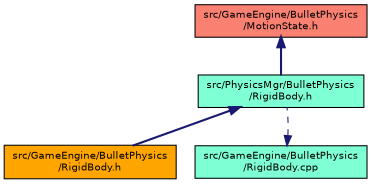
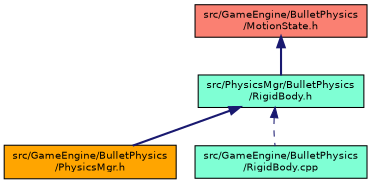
(288, 121) -> (274, 132)
(90, 162) -> (90, 162)
